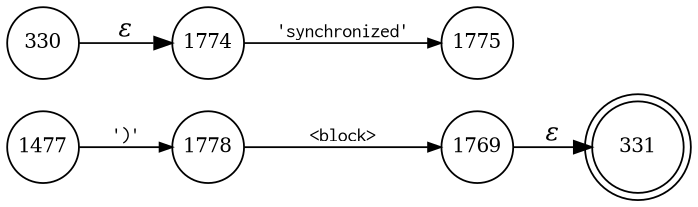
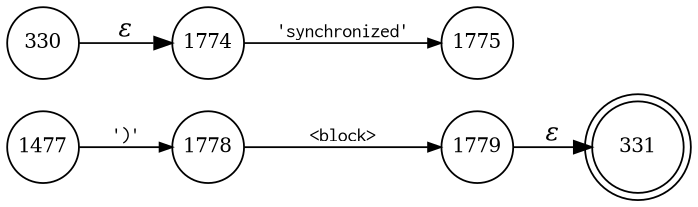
(477, 147) -> (477, 147)
